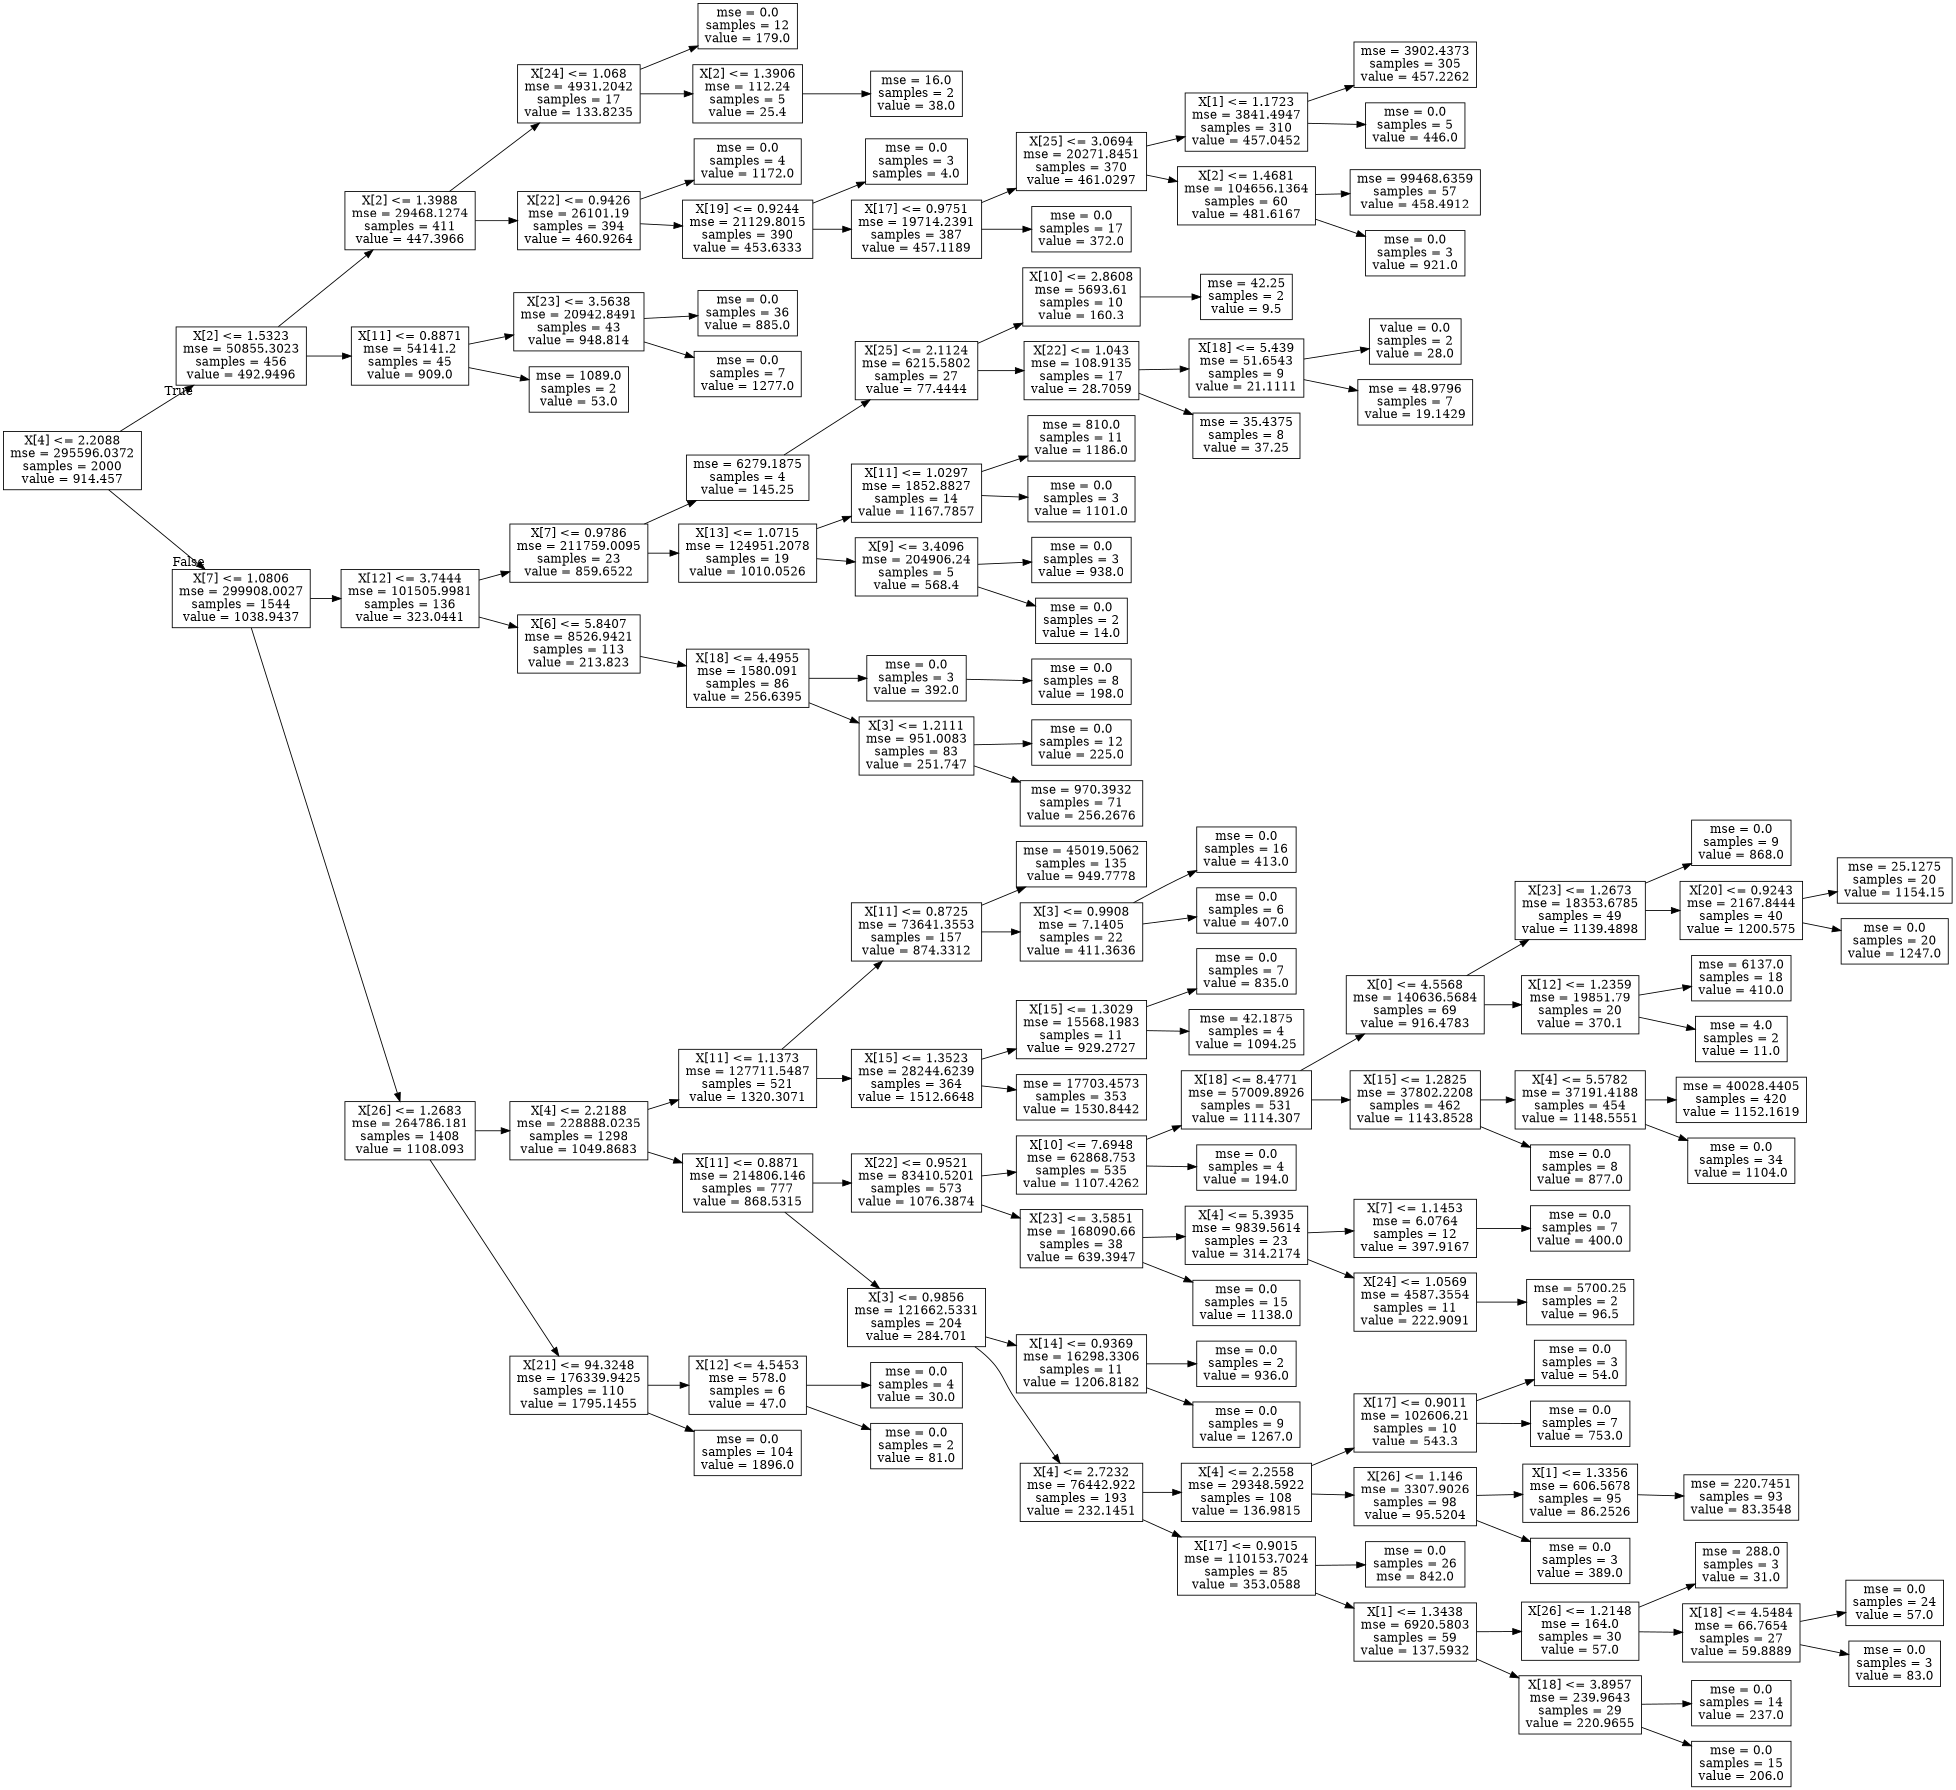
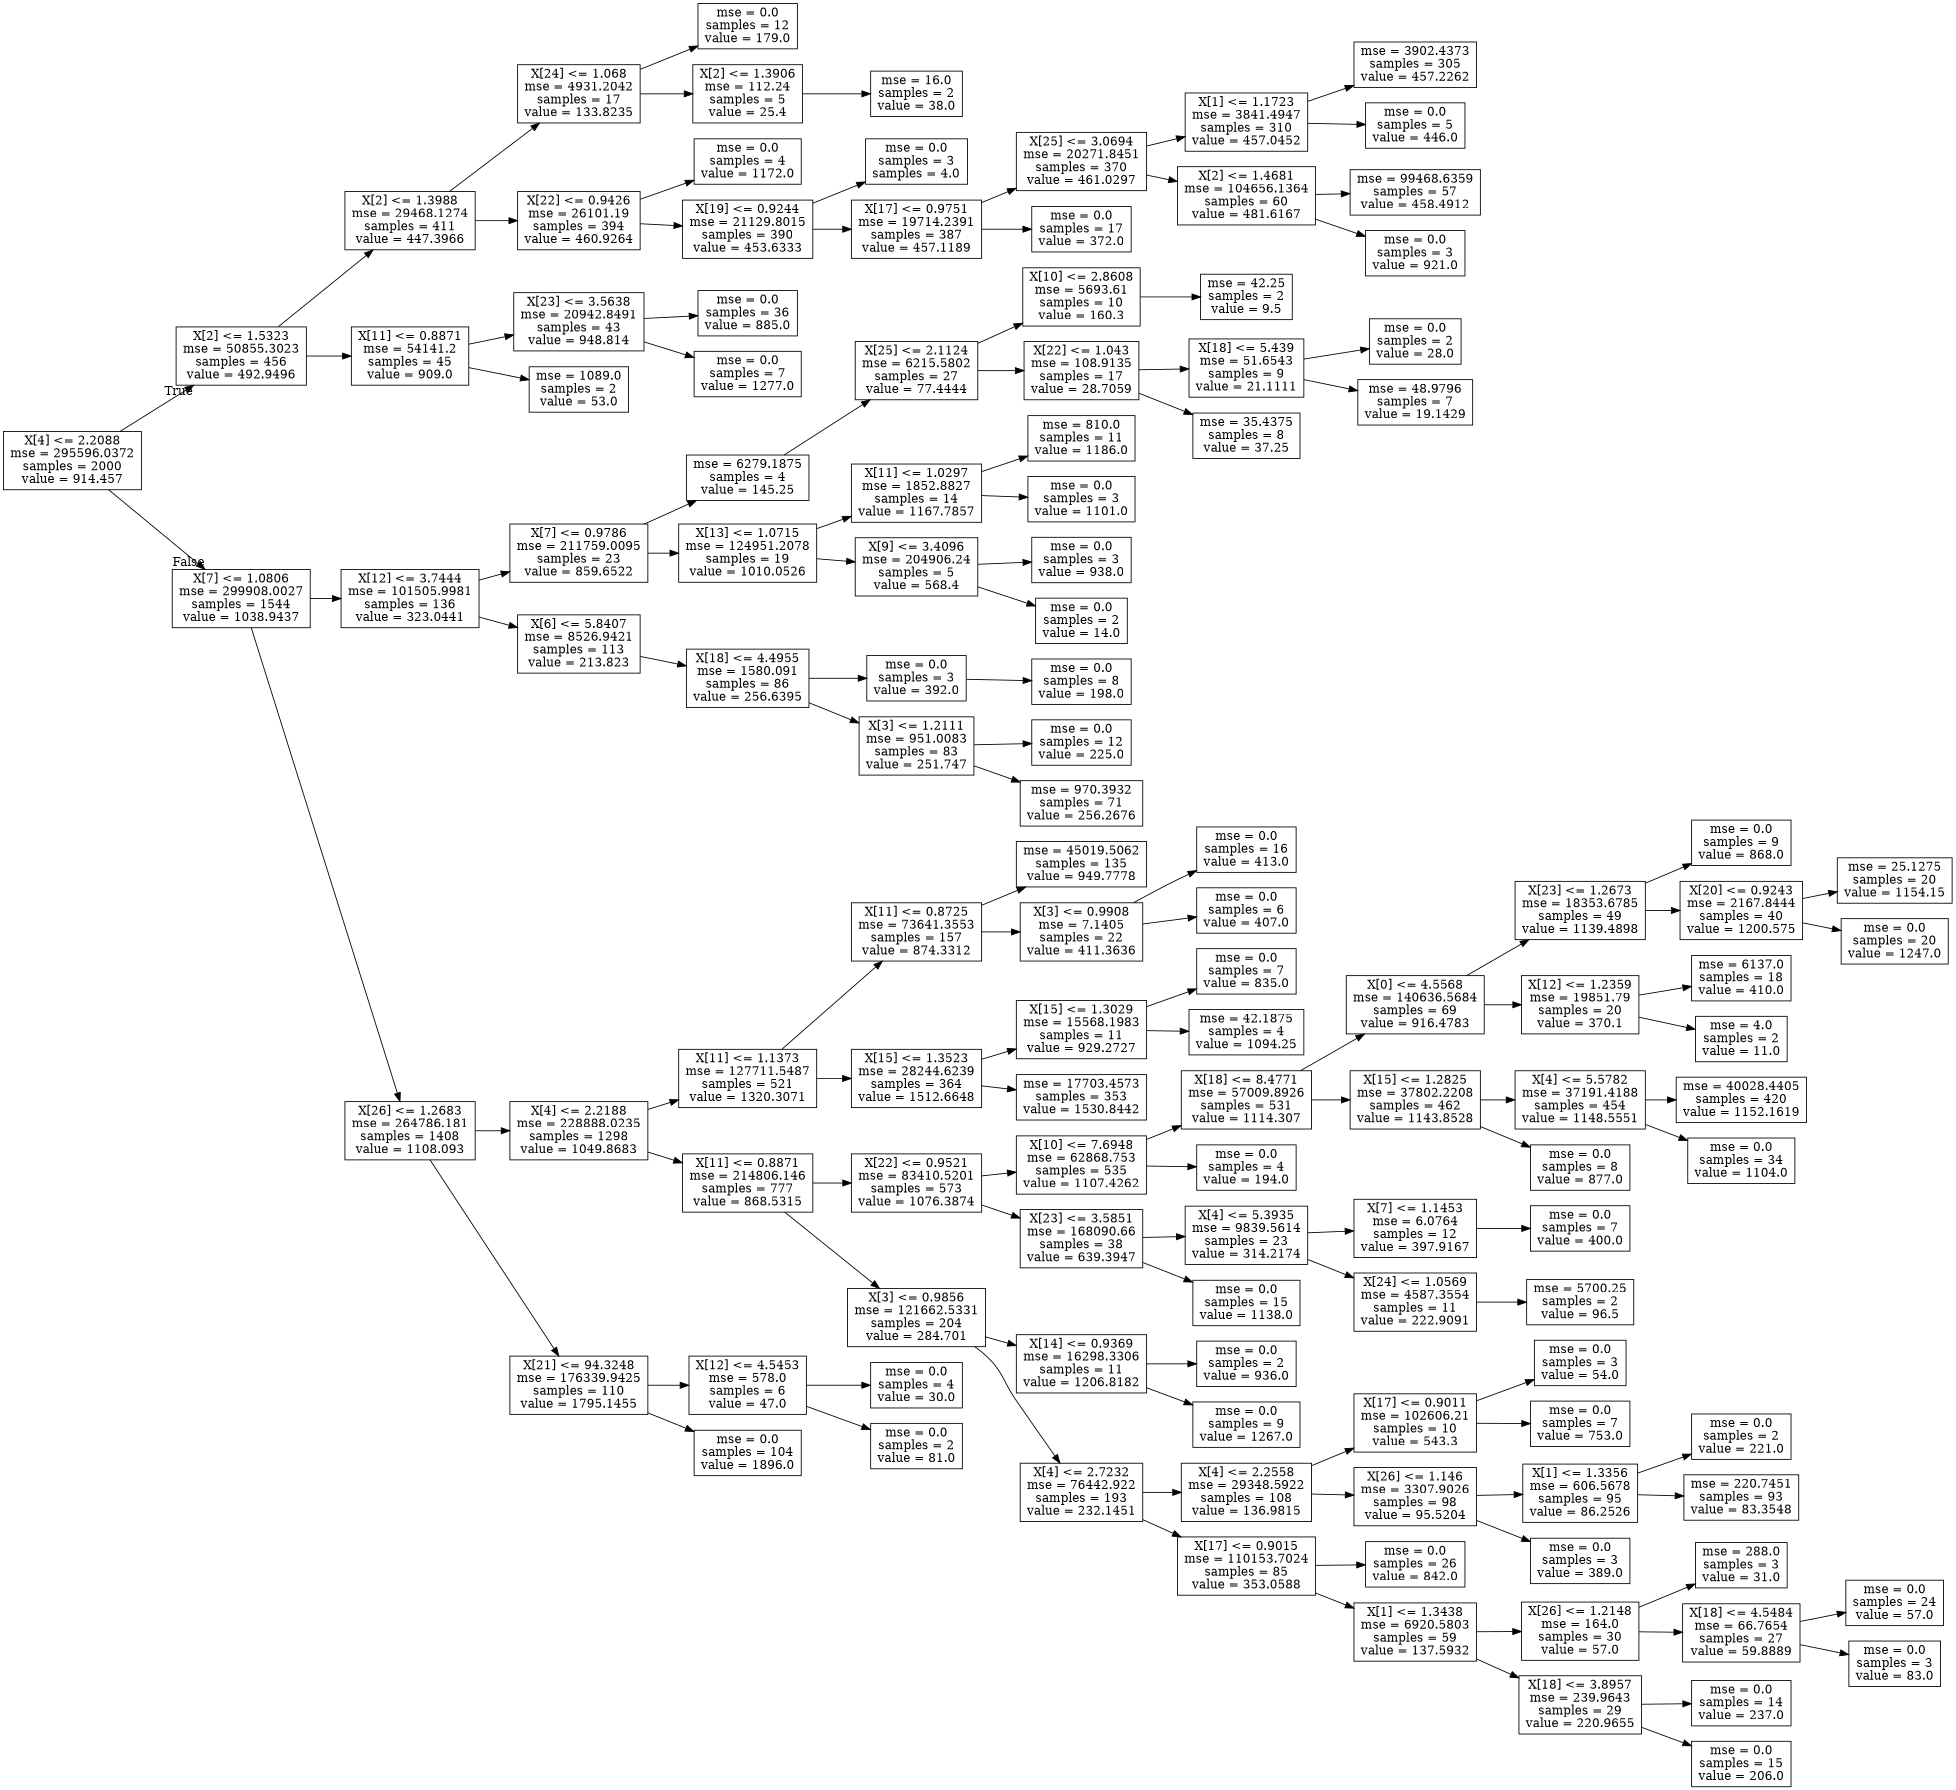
(1415, 341) -> (1415, 341)
none -> (1741, 1437)
(1415, 1564) -> (1415, 1564)
